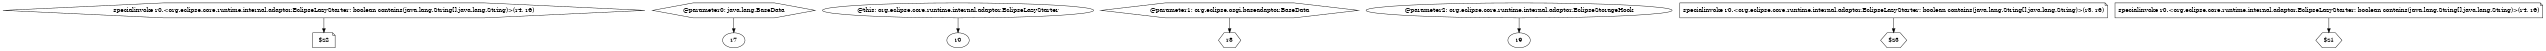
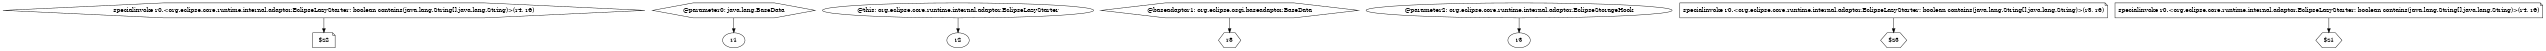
(1230, 10) -> (1230, 10)
(734, 40) -> (734, 40)
(958, 40) -> (958, 40)
(1519, 40) -> (1519, 40)
